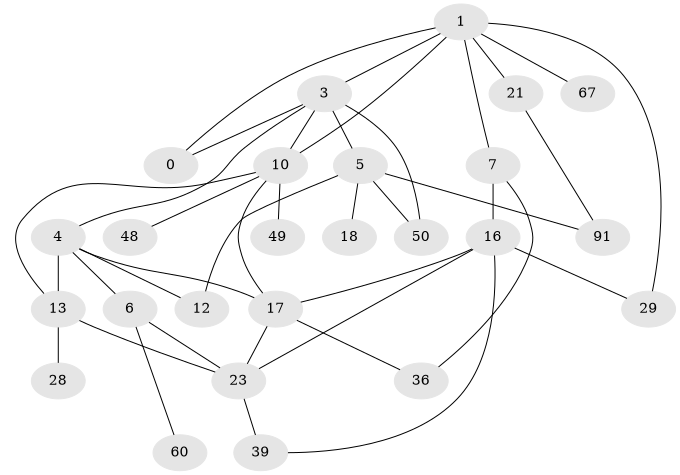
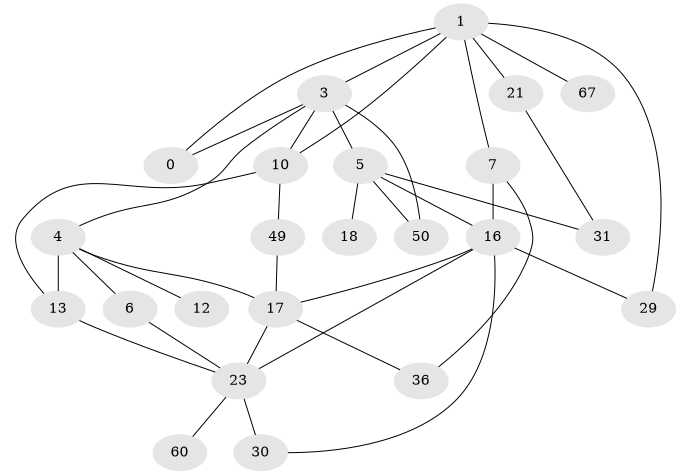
(252, 213) -> (427, 201)
(238, 236) -> (277, 273)
(130, 237) -> none
(603, 237) -> (603, 237)
(58, 381) -> none
(155, 381) -> (209, 417)
(261, 453) -> (261, 453)
